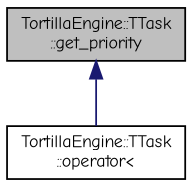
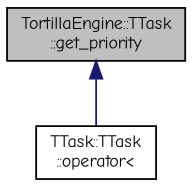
(96, 153) -> (96, 153)
